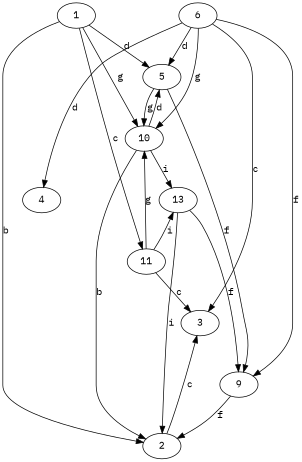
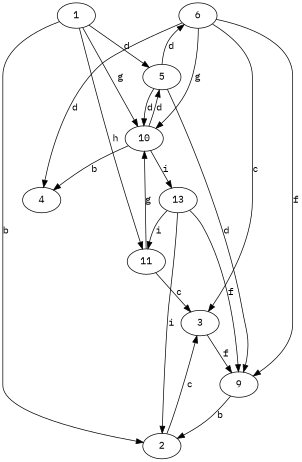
(182, 43) -> (166, 45)
(150, 108) -> (150, 108)
(116, 139) -> (116, 139)
(227, 231) -> (227, 231)
(163, 235) -> (156, 225)
(96, 298) -> (92, 163)
none -> (217, 351)
(220, 415) -> (220, 415)
